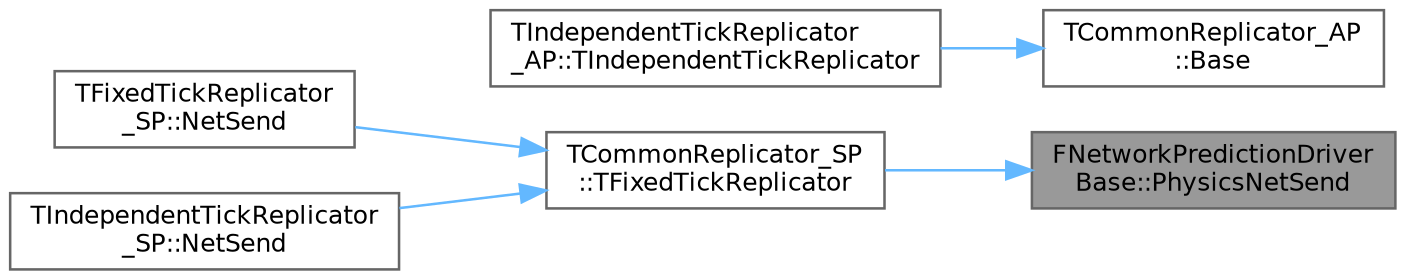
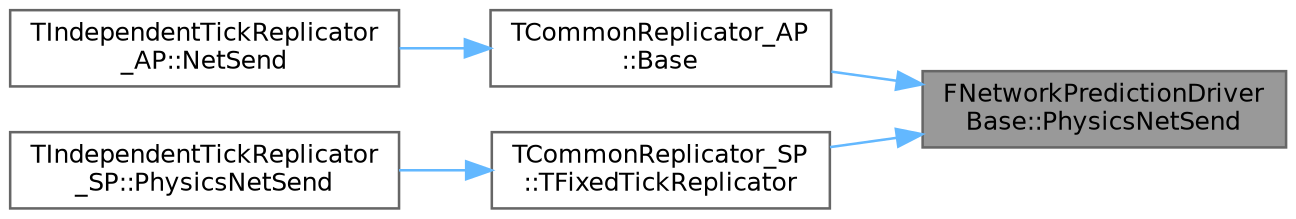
(715, 48) -> (205, 48)
none -> (864, 76)
(205, 109) -> none
(205, 231) -> (205, 170)
